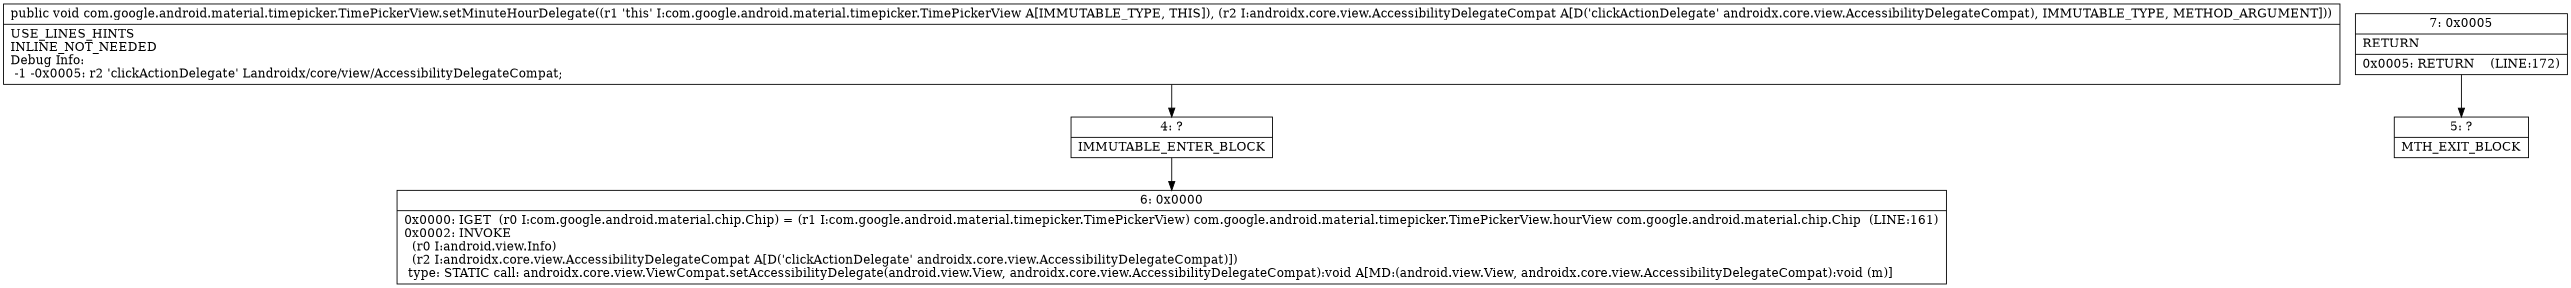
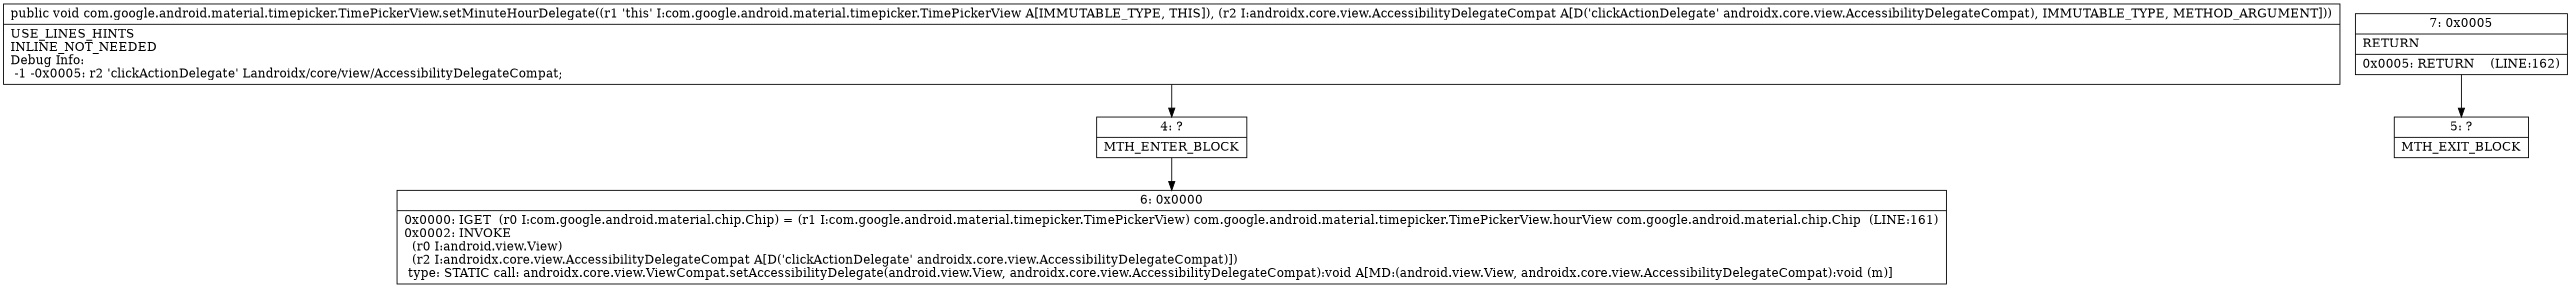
(2461, 64) -> (2461, 64)
(1172, 147) -> (1172, 147)
(481, 247) -> (484, 247)
